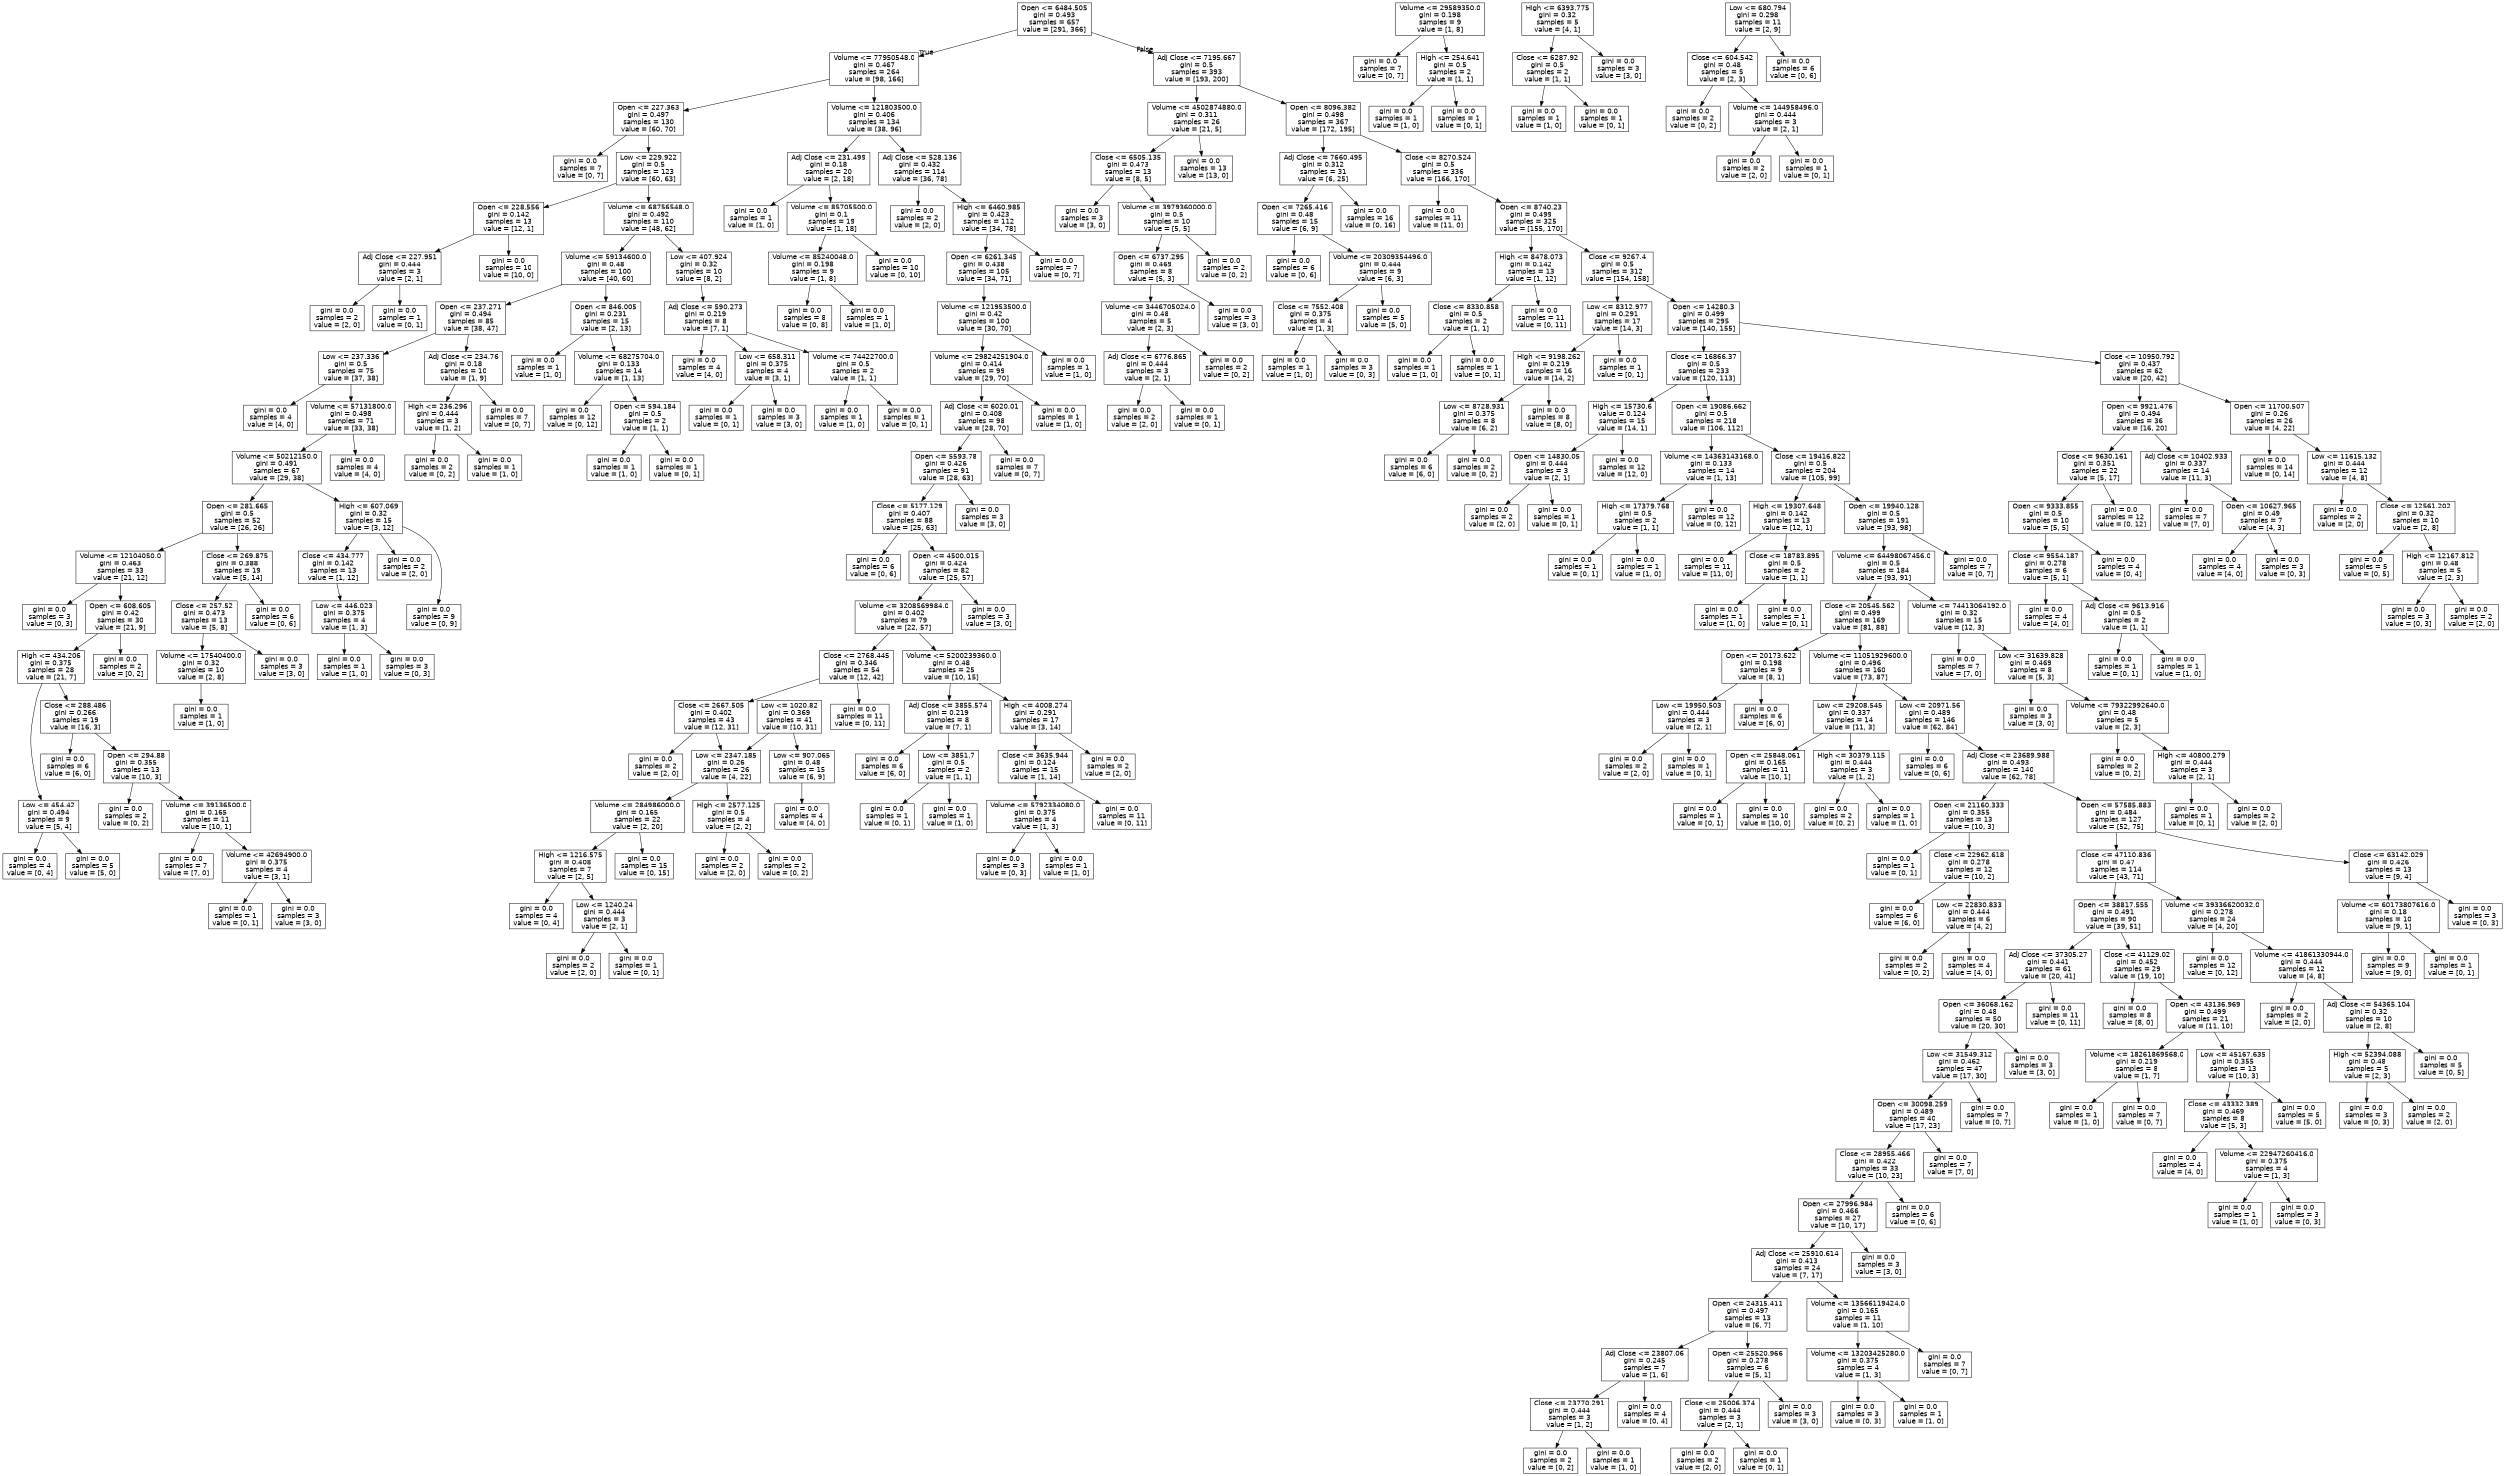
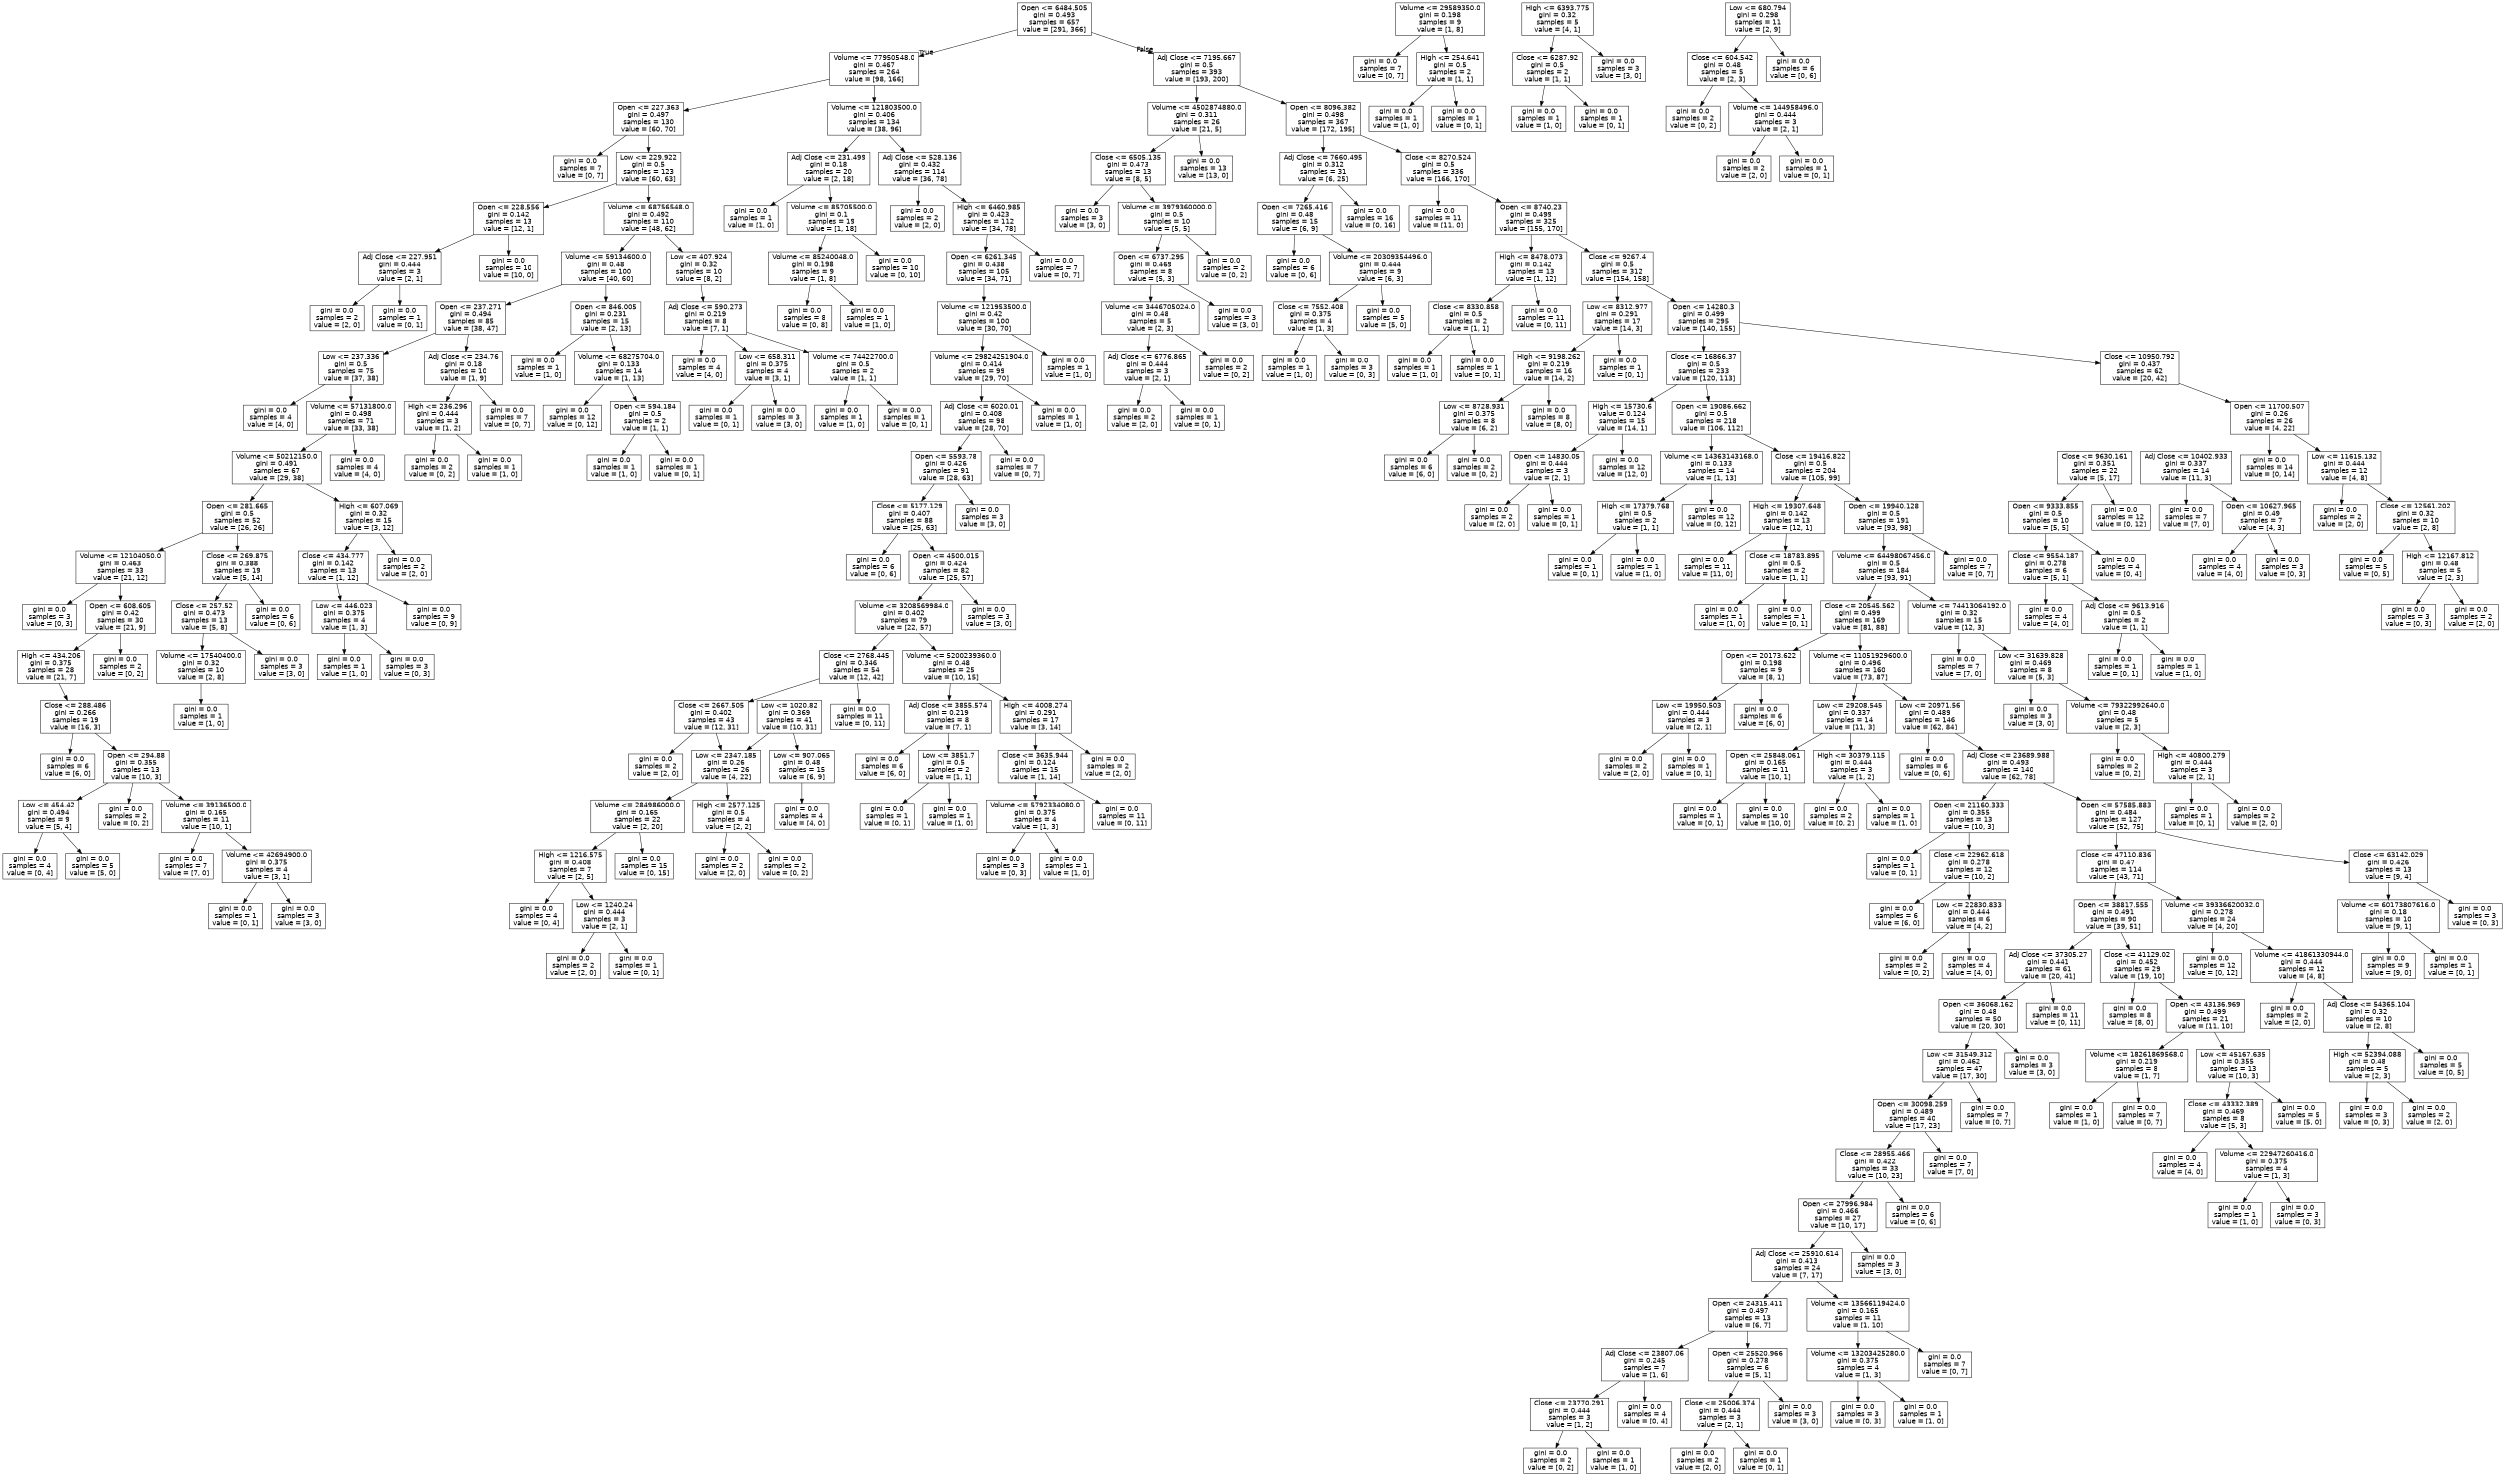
(2140, 418) -> none
(437, 555) -> (385, 593)
(31, 739) -> (95, 790)
